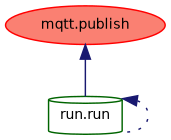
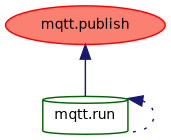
(85, 115) -> (85, 115)
